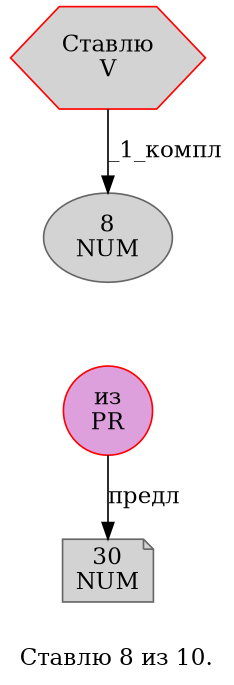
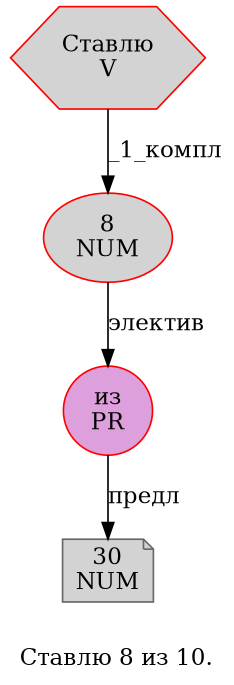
(108, 238) -> (108, 238)
none -> (108, 316)
